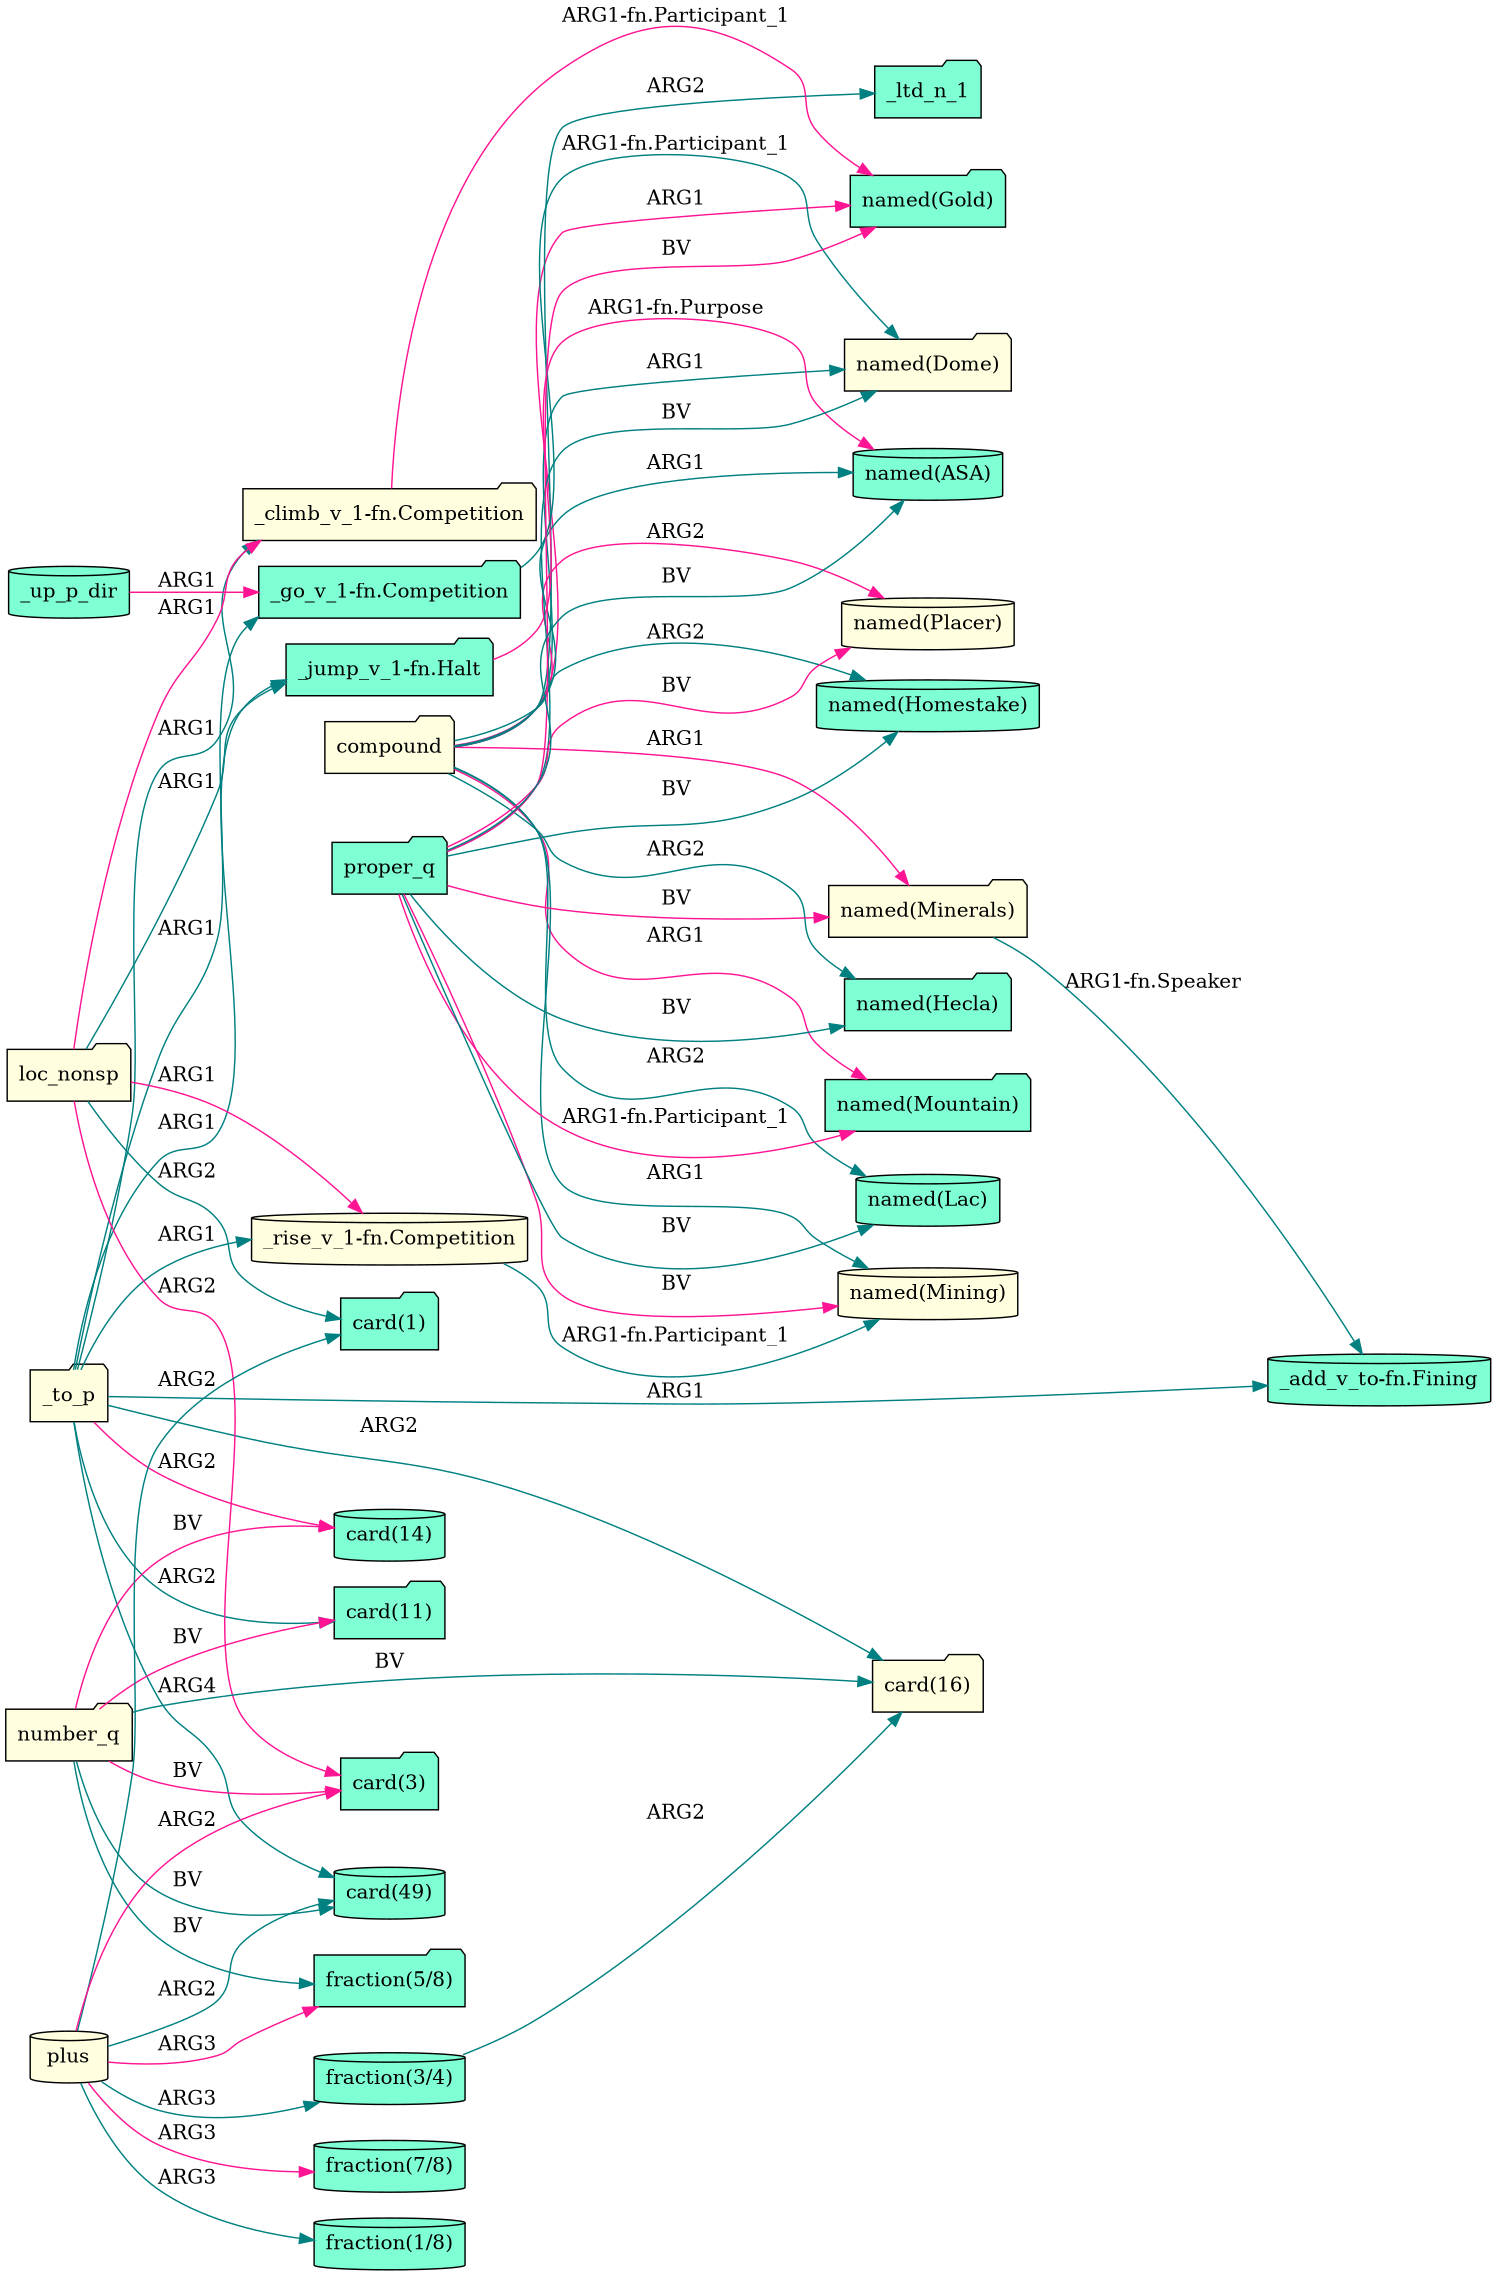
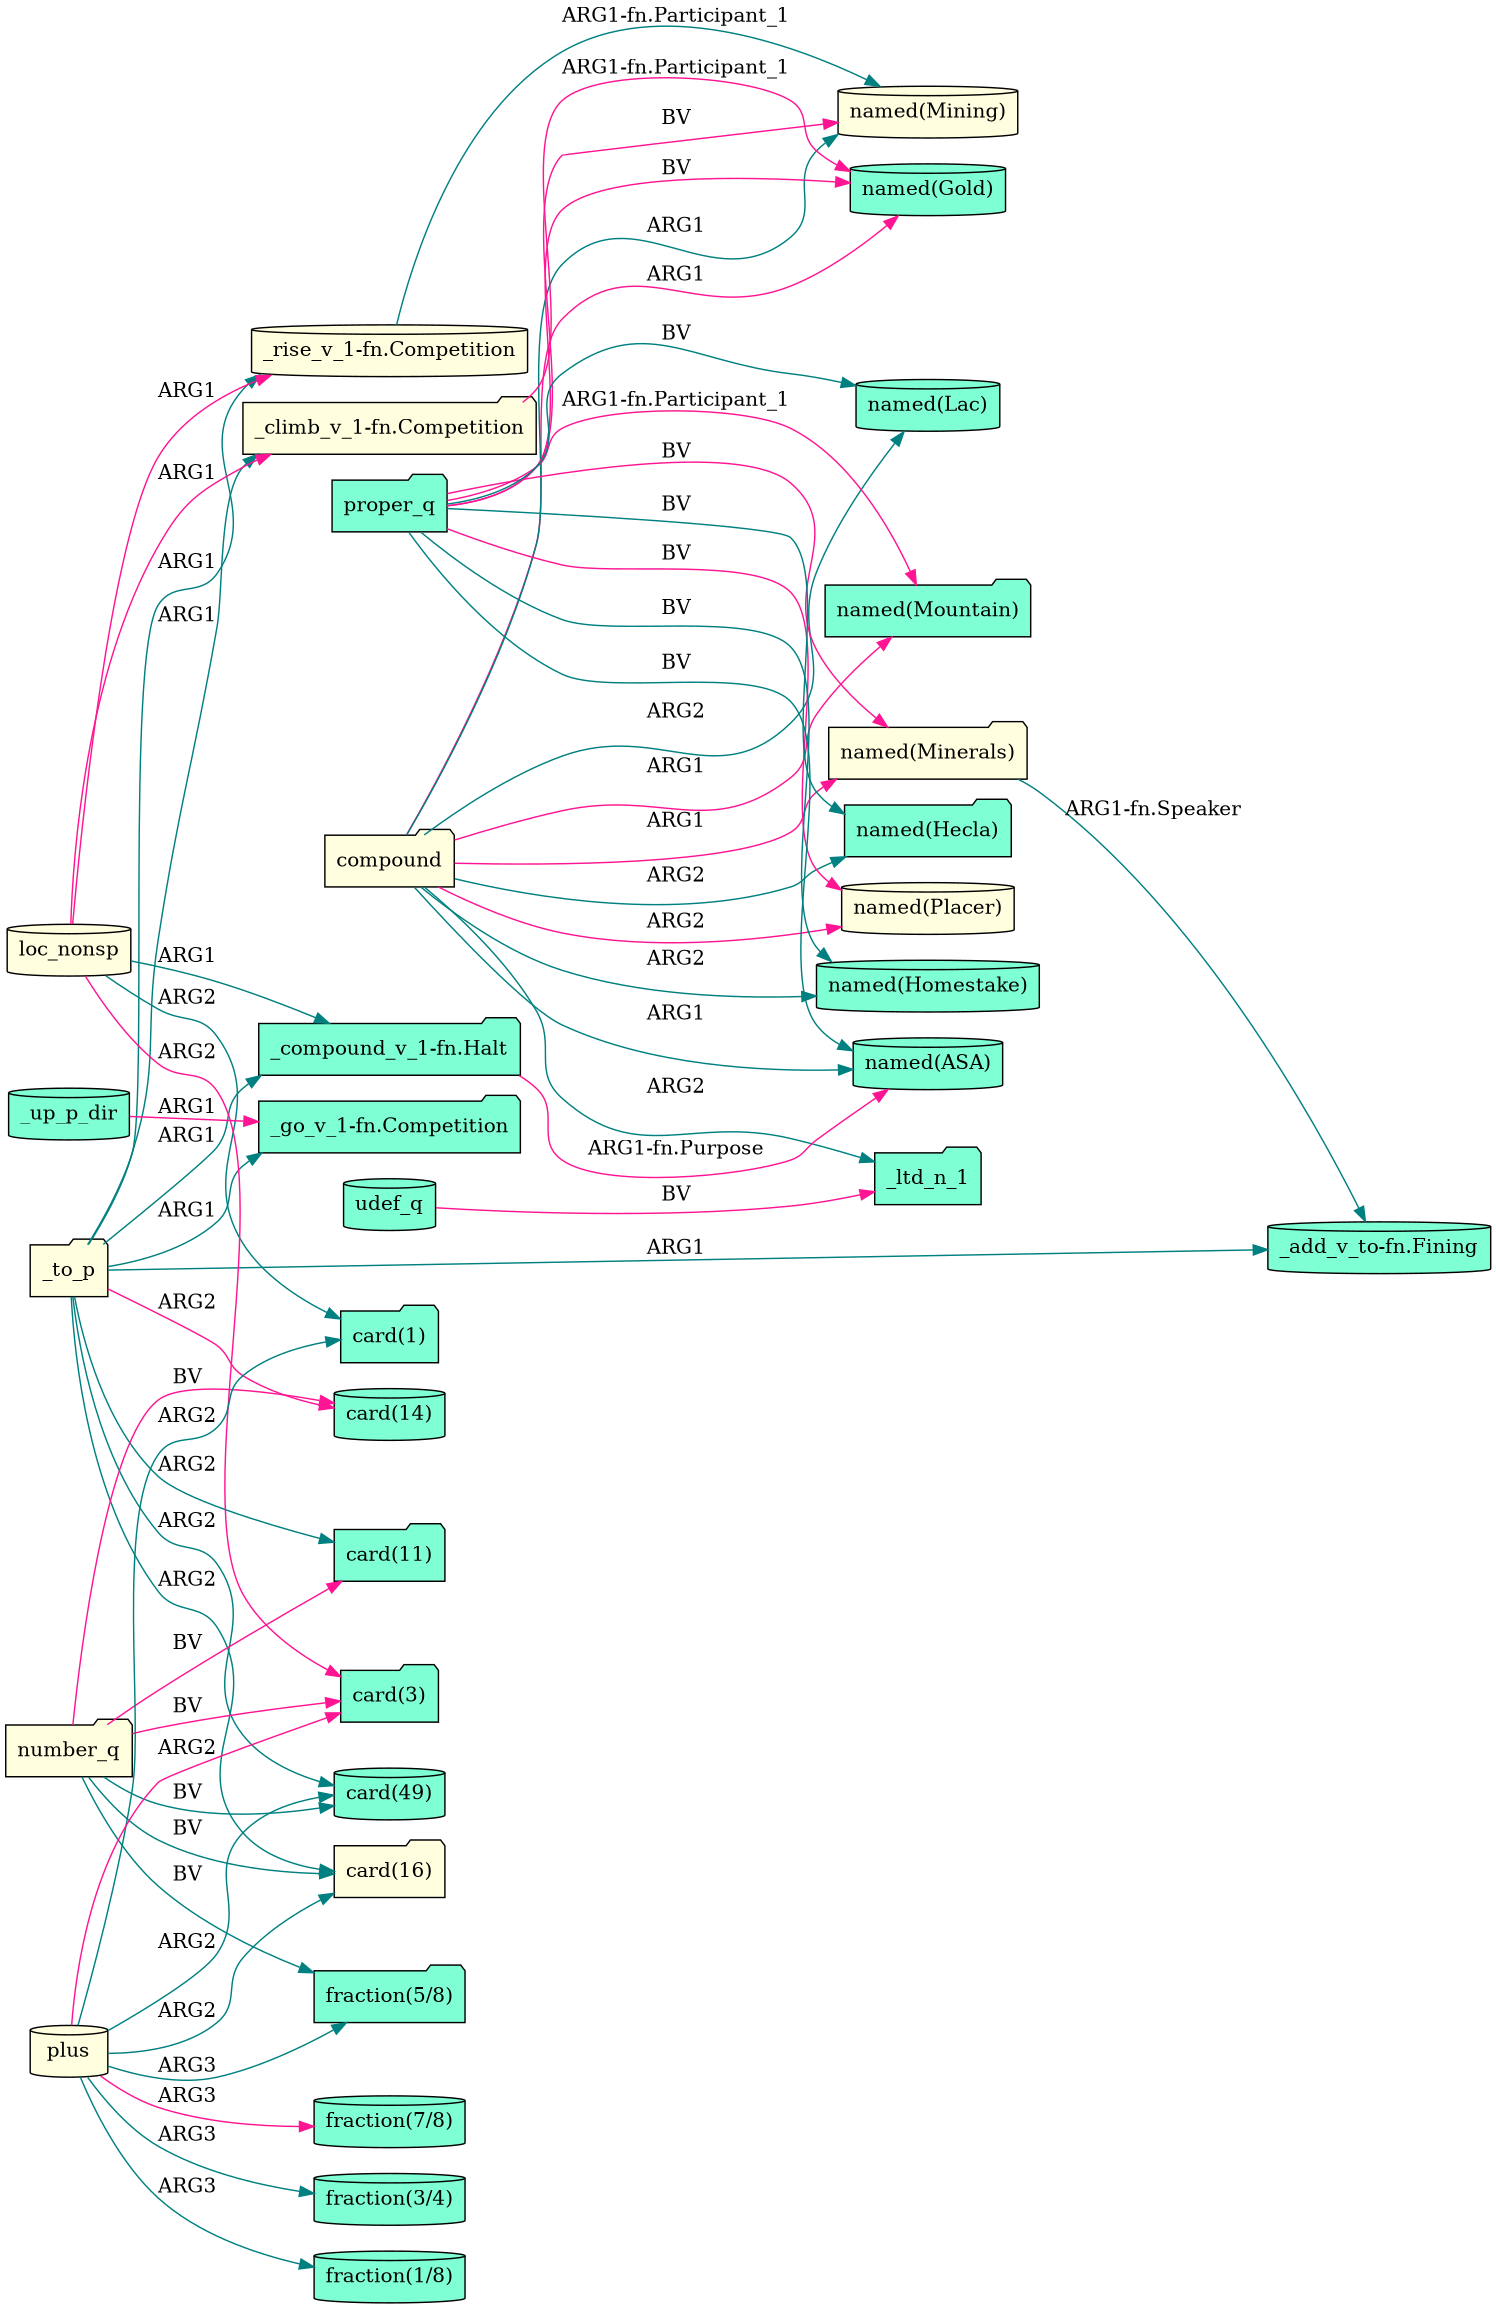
(928, 201) -> (928, 190)
(928, 365) -> none
(390, 670) -> (390, 1049)
(69, 1075) -> (69, 950)
none -> (390, 1205)
(188, 1687) -> (188, 1522)
(691, 1908) -> (230, 2000)
(211, 2057) -> (224, 2075)
